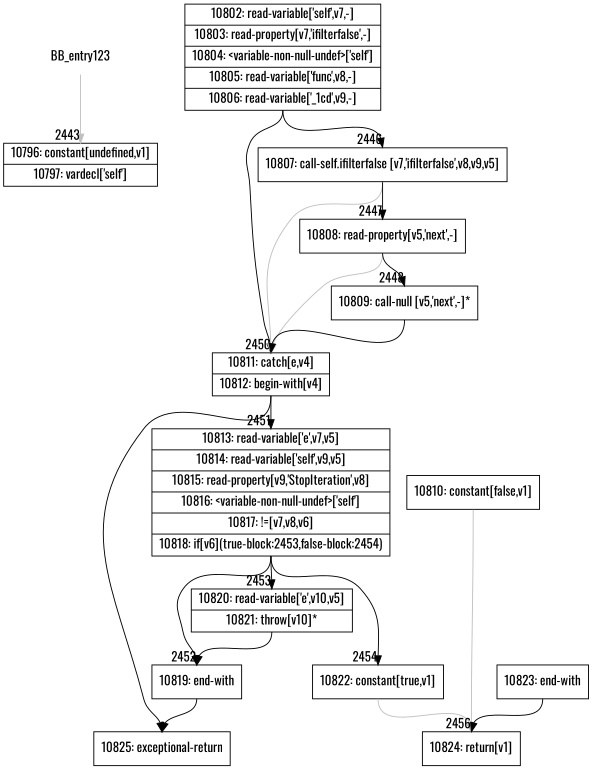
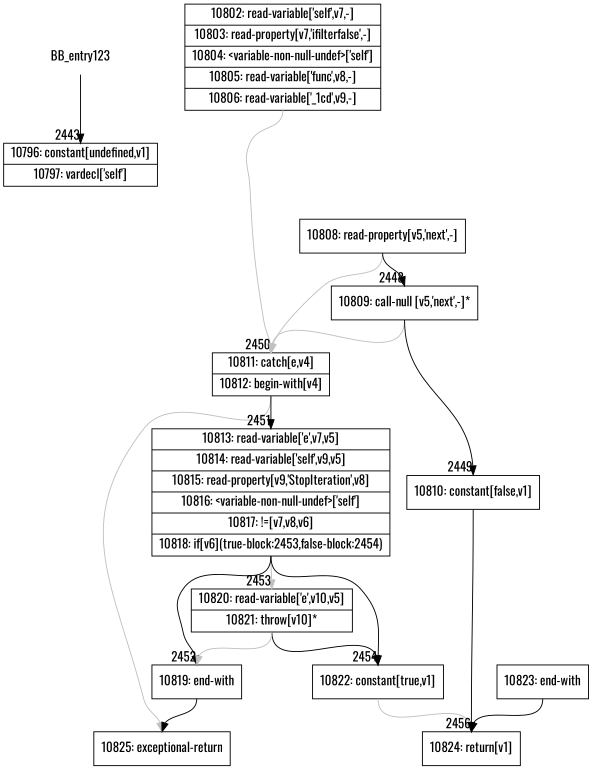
(81, 104) -> (81, 104)
(383, 165) -> none
(252, 219) -> (252, 219)
(342, 337) -> (342, 337)
none -> (436, 394)
(107, 503) -> (107, 503)
(271, 574) -> (271, 574)
(472, 616) -> (472, 616)
(239, 649) -> (239, 649)
none -> (320, 649)
